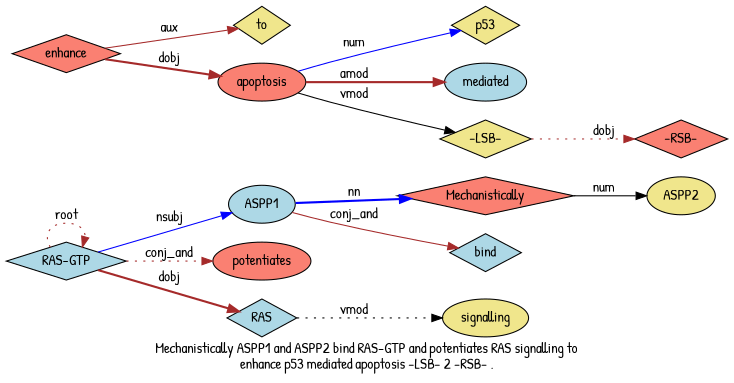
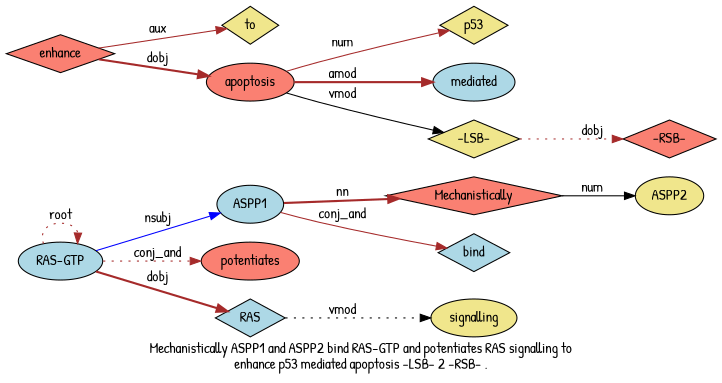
(374, 51) -> (362, 51)
(348, 201) -> (336, 201)
(66, 261) -> (61, 261)
